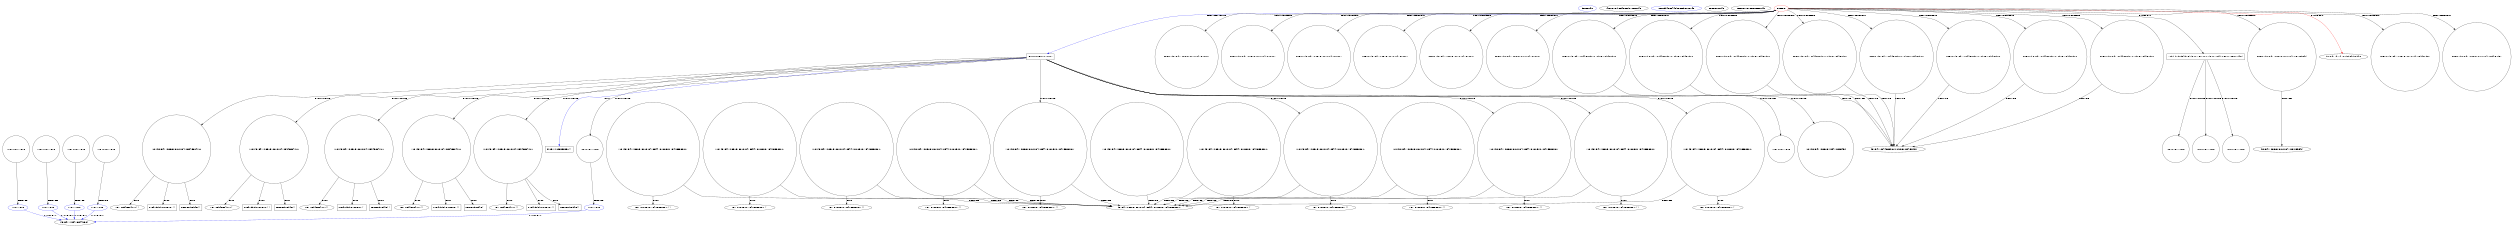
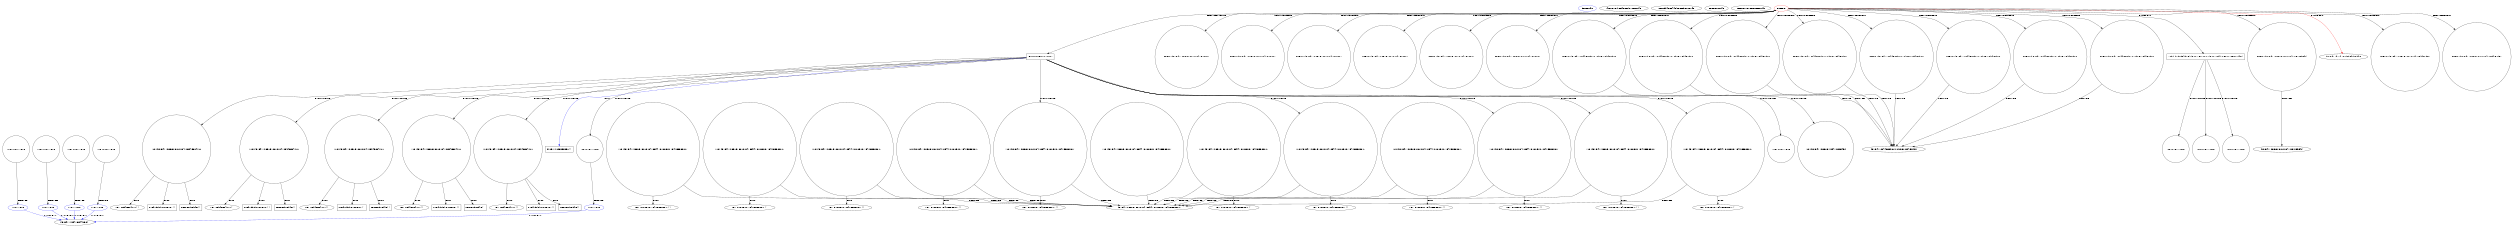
(1676, 8) -> (1676, 8)
(1226, 14) -> (1226, 14)
